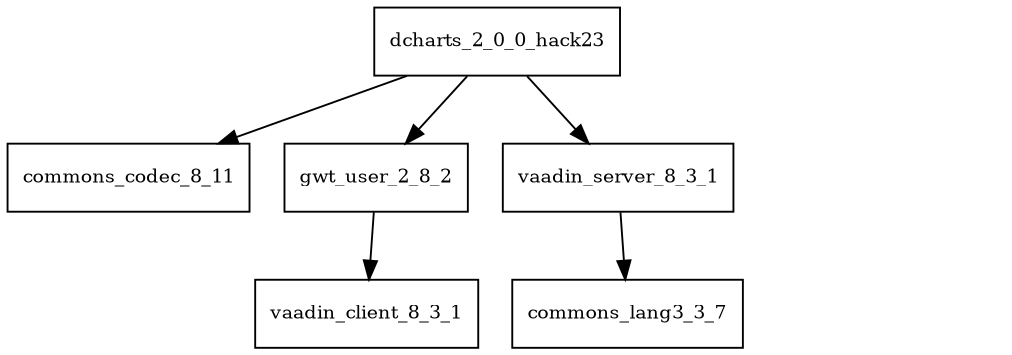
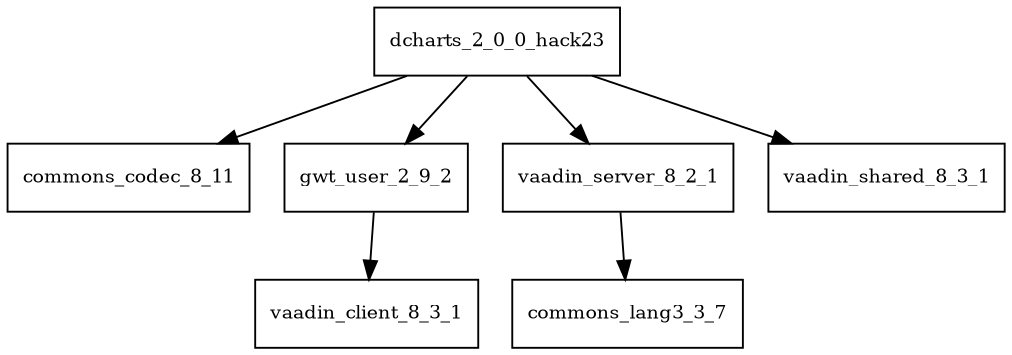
(376, 178) -> (376, 178)
(618, 178) -> (618, 178)
none -> (887, 178)
